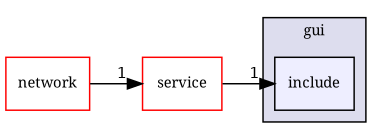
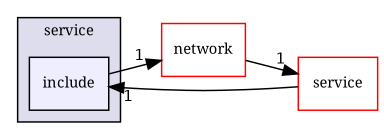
(314, 32) -> (69, 32)
none -> (130, 68)
